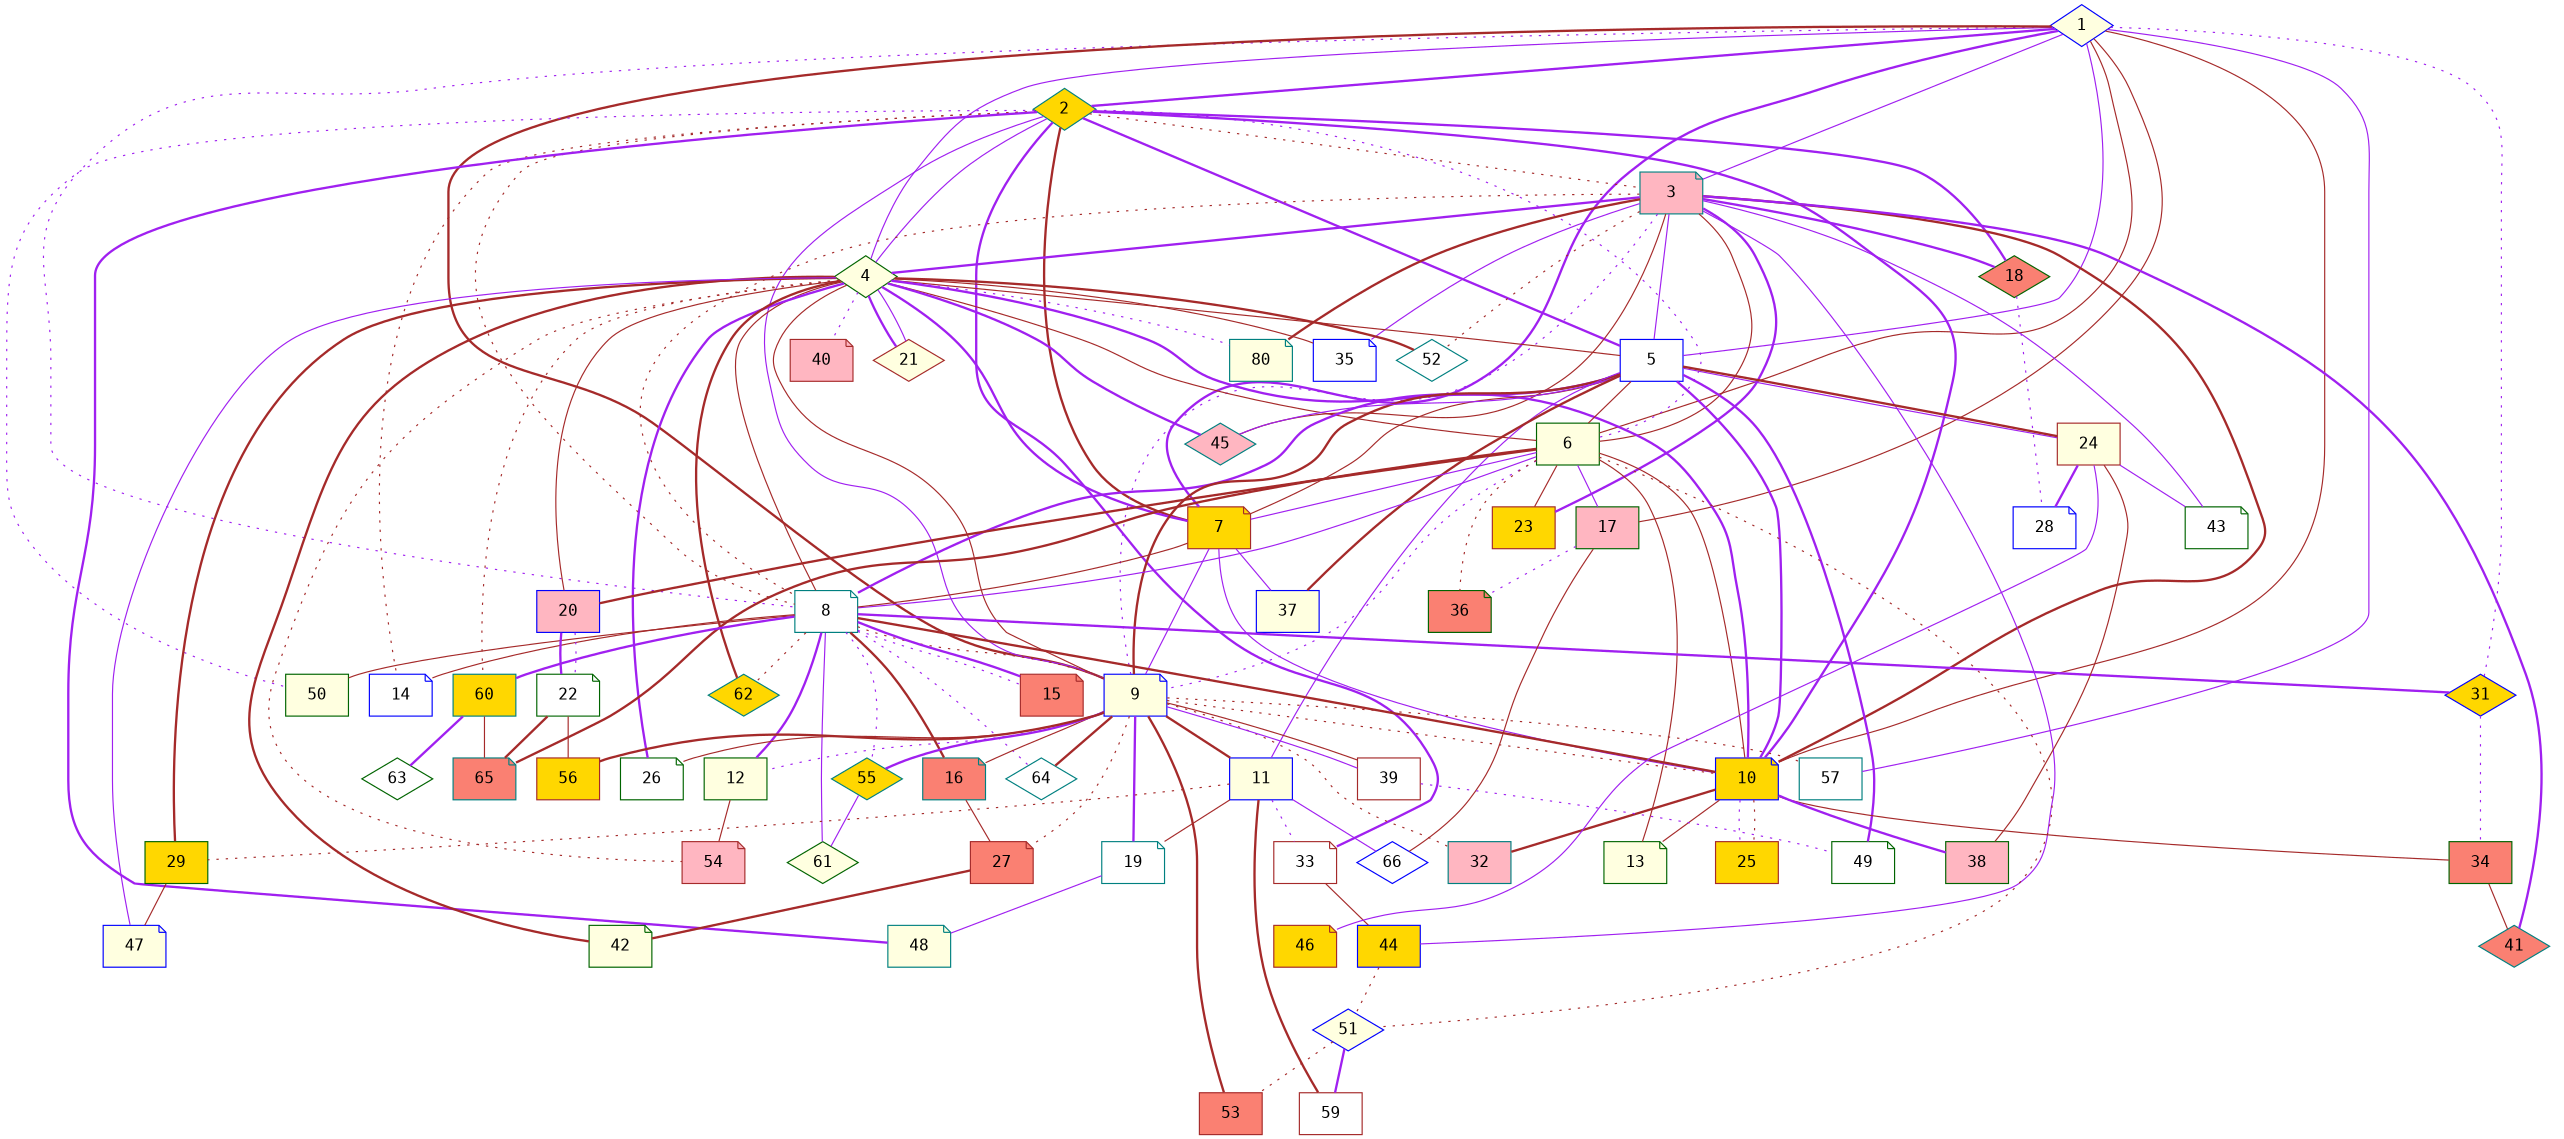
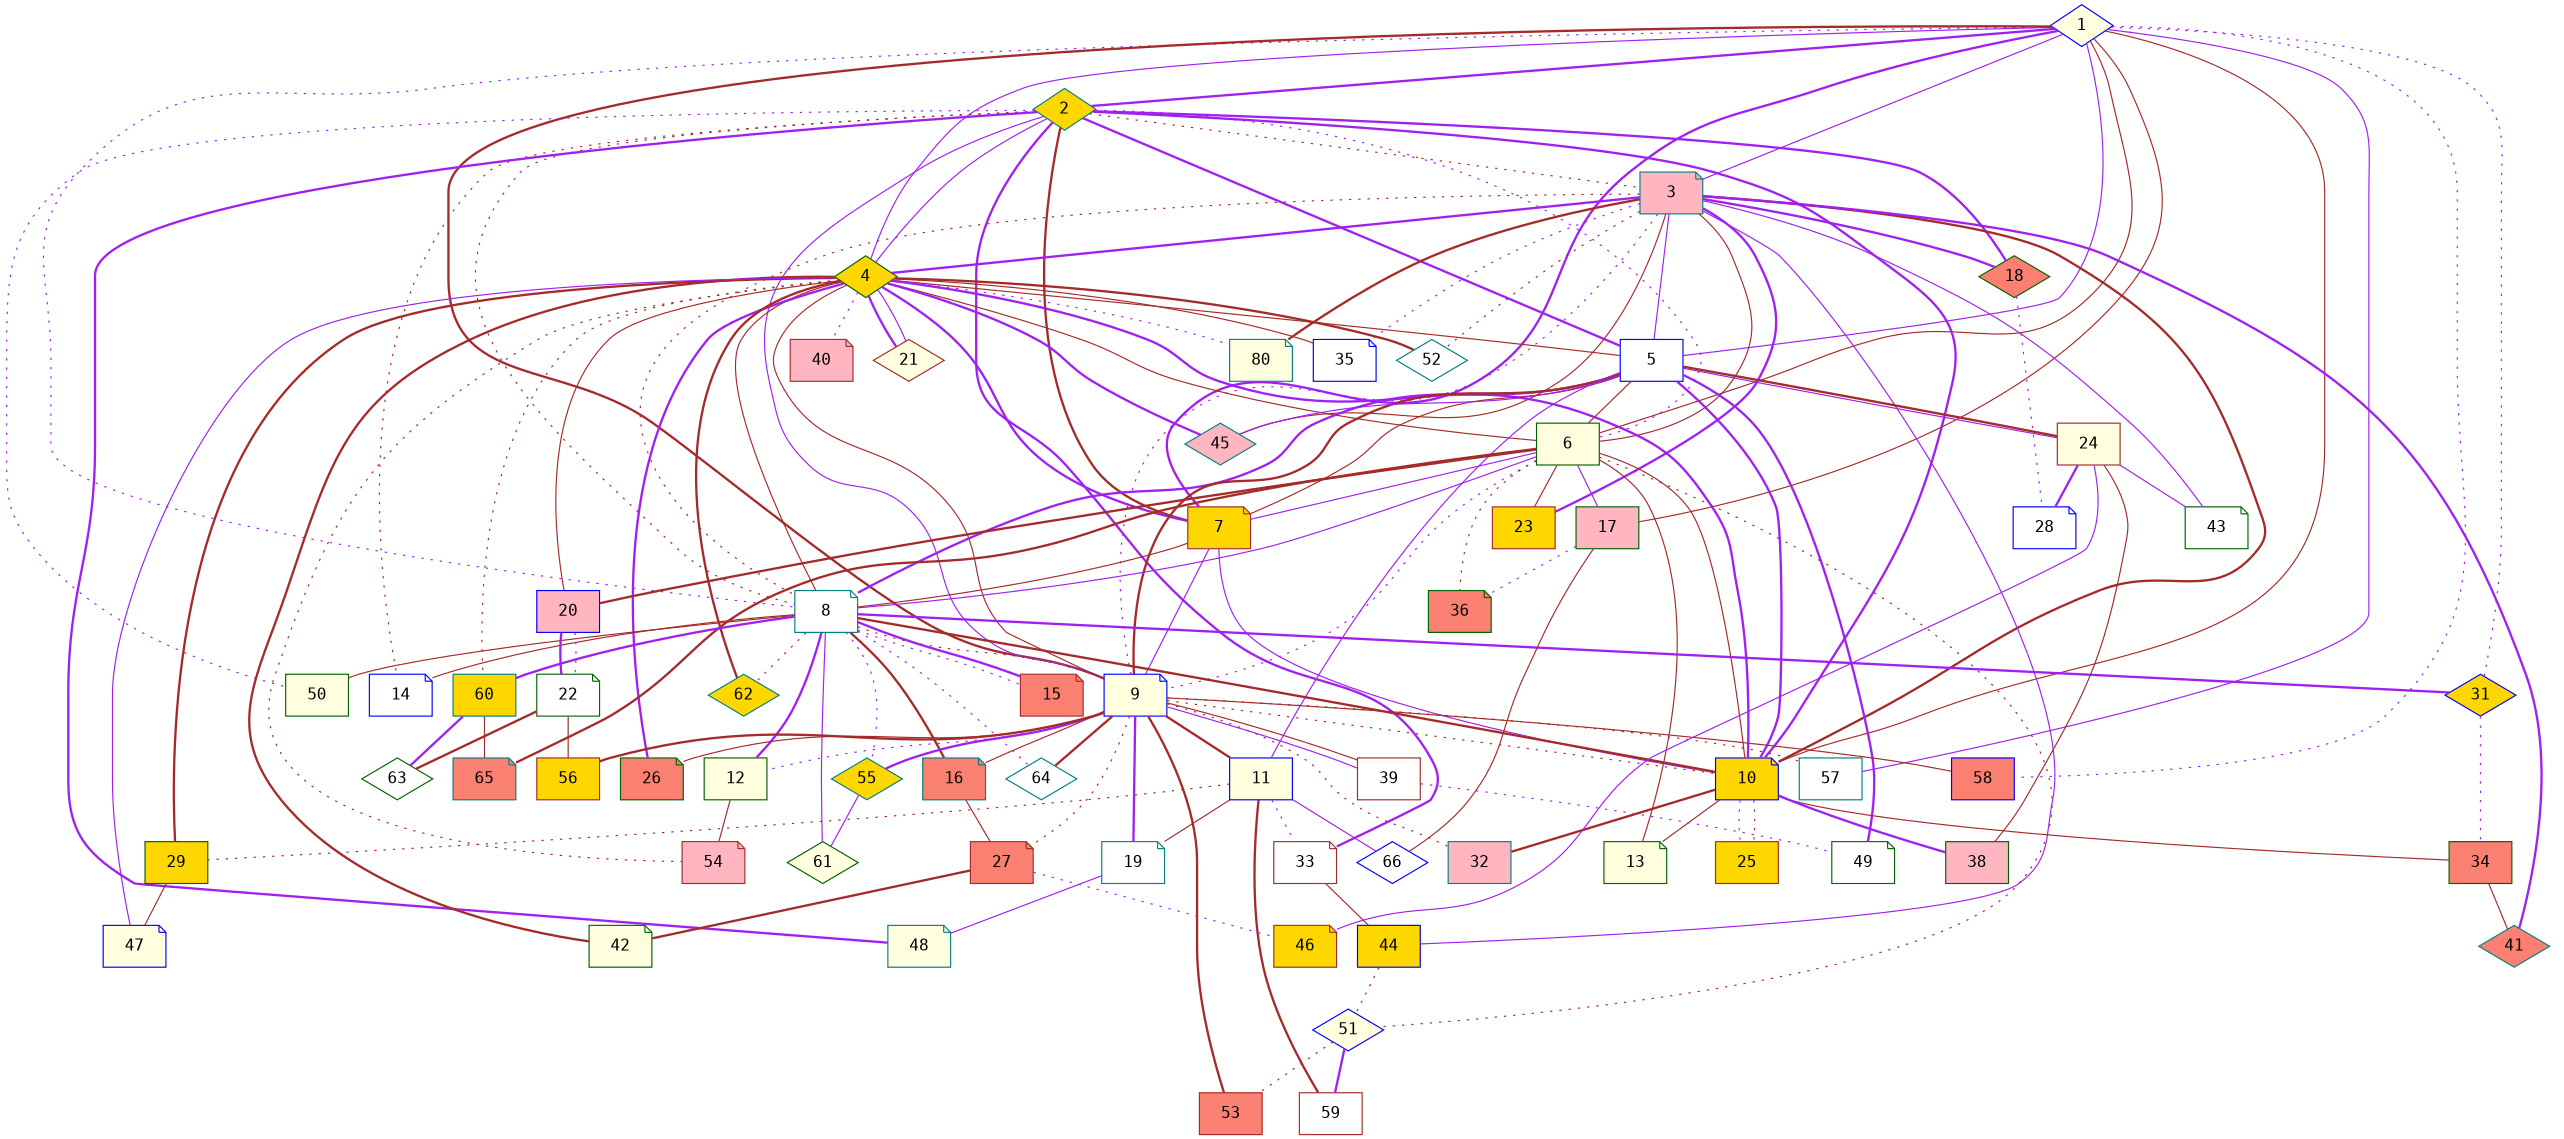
(1499, 259) -> (1499, 259)
(866, 277) -> (866, 277)
(1288, 611) -> none
(526, 737) -> (476, 740)
(652, 779) -> (652, 779)
none -> (1983, 779)
none -> (1154, 904)
